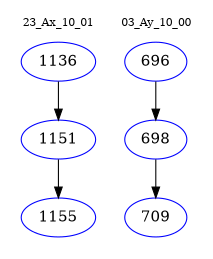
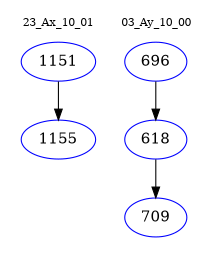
(58, 62) -> none
(156, 140) -> (156, 140)
